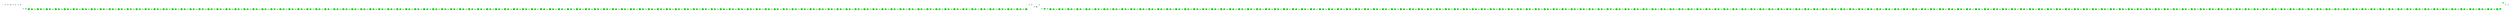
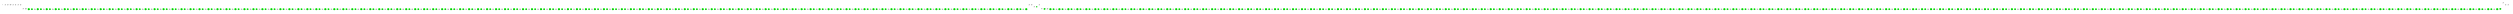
(2503, 3) -> (2503, 3)
